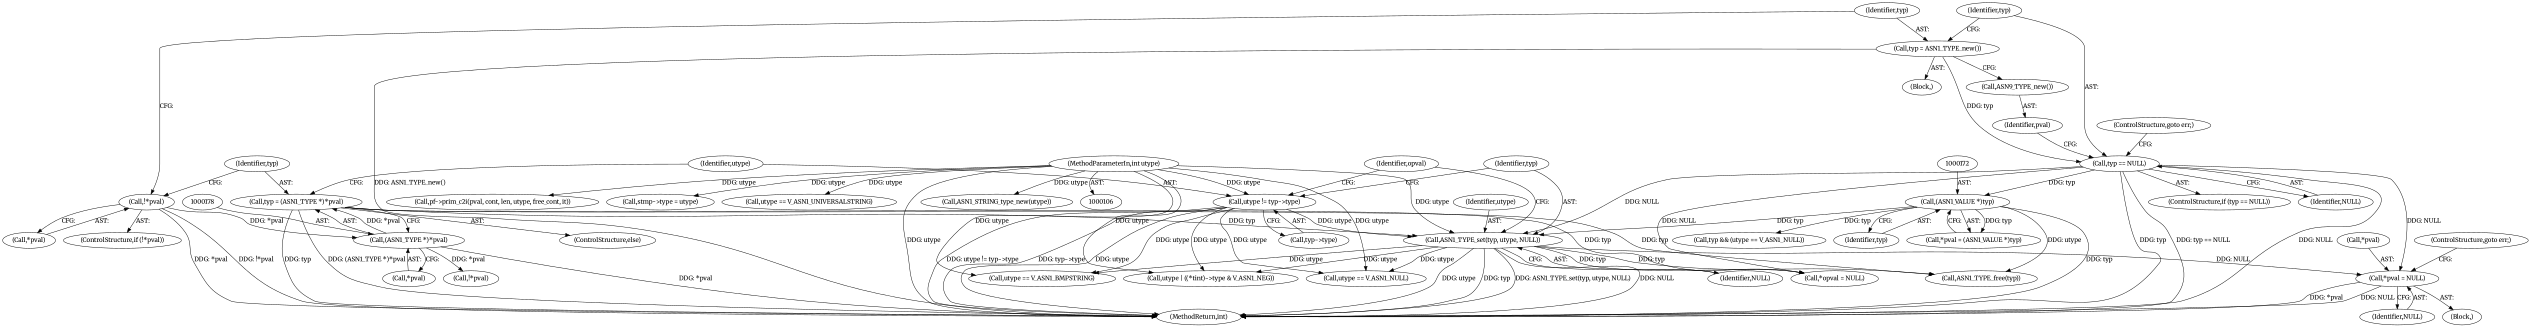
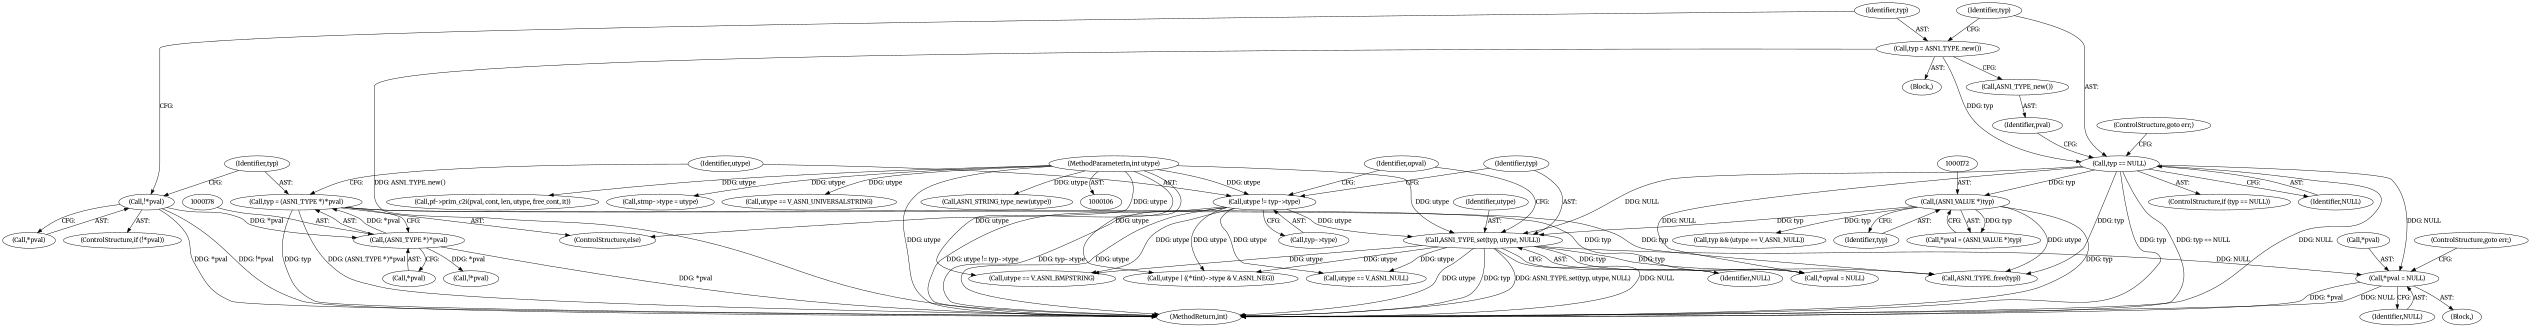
(2017, 87) -> (2017, 87)
(1290, 184) -> (912, 220)
(826, 215) -> none
none -> (2089, 237)
